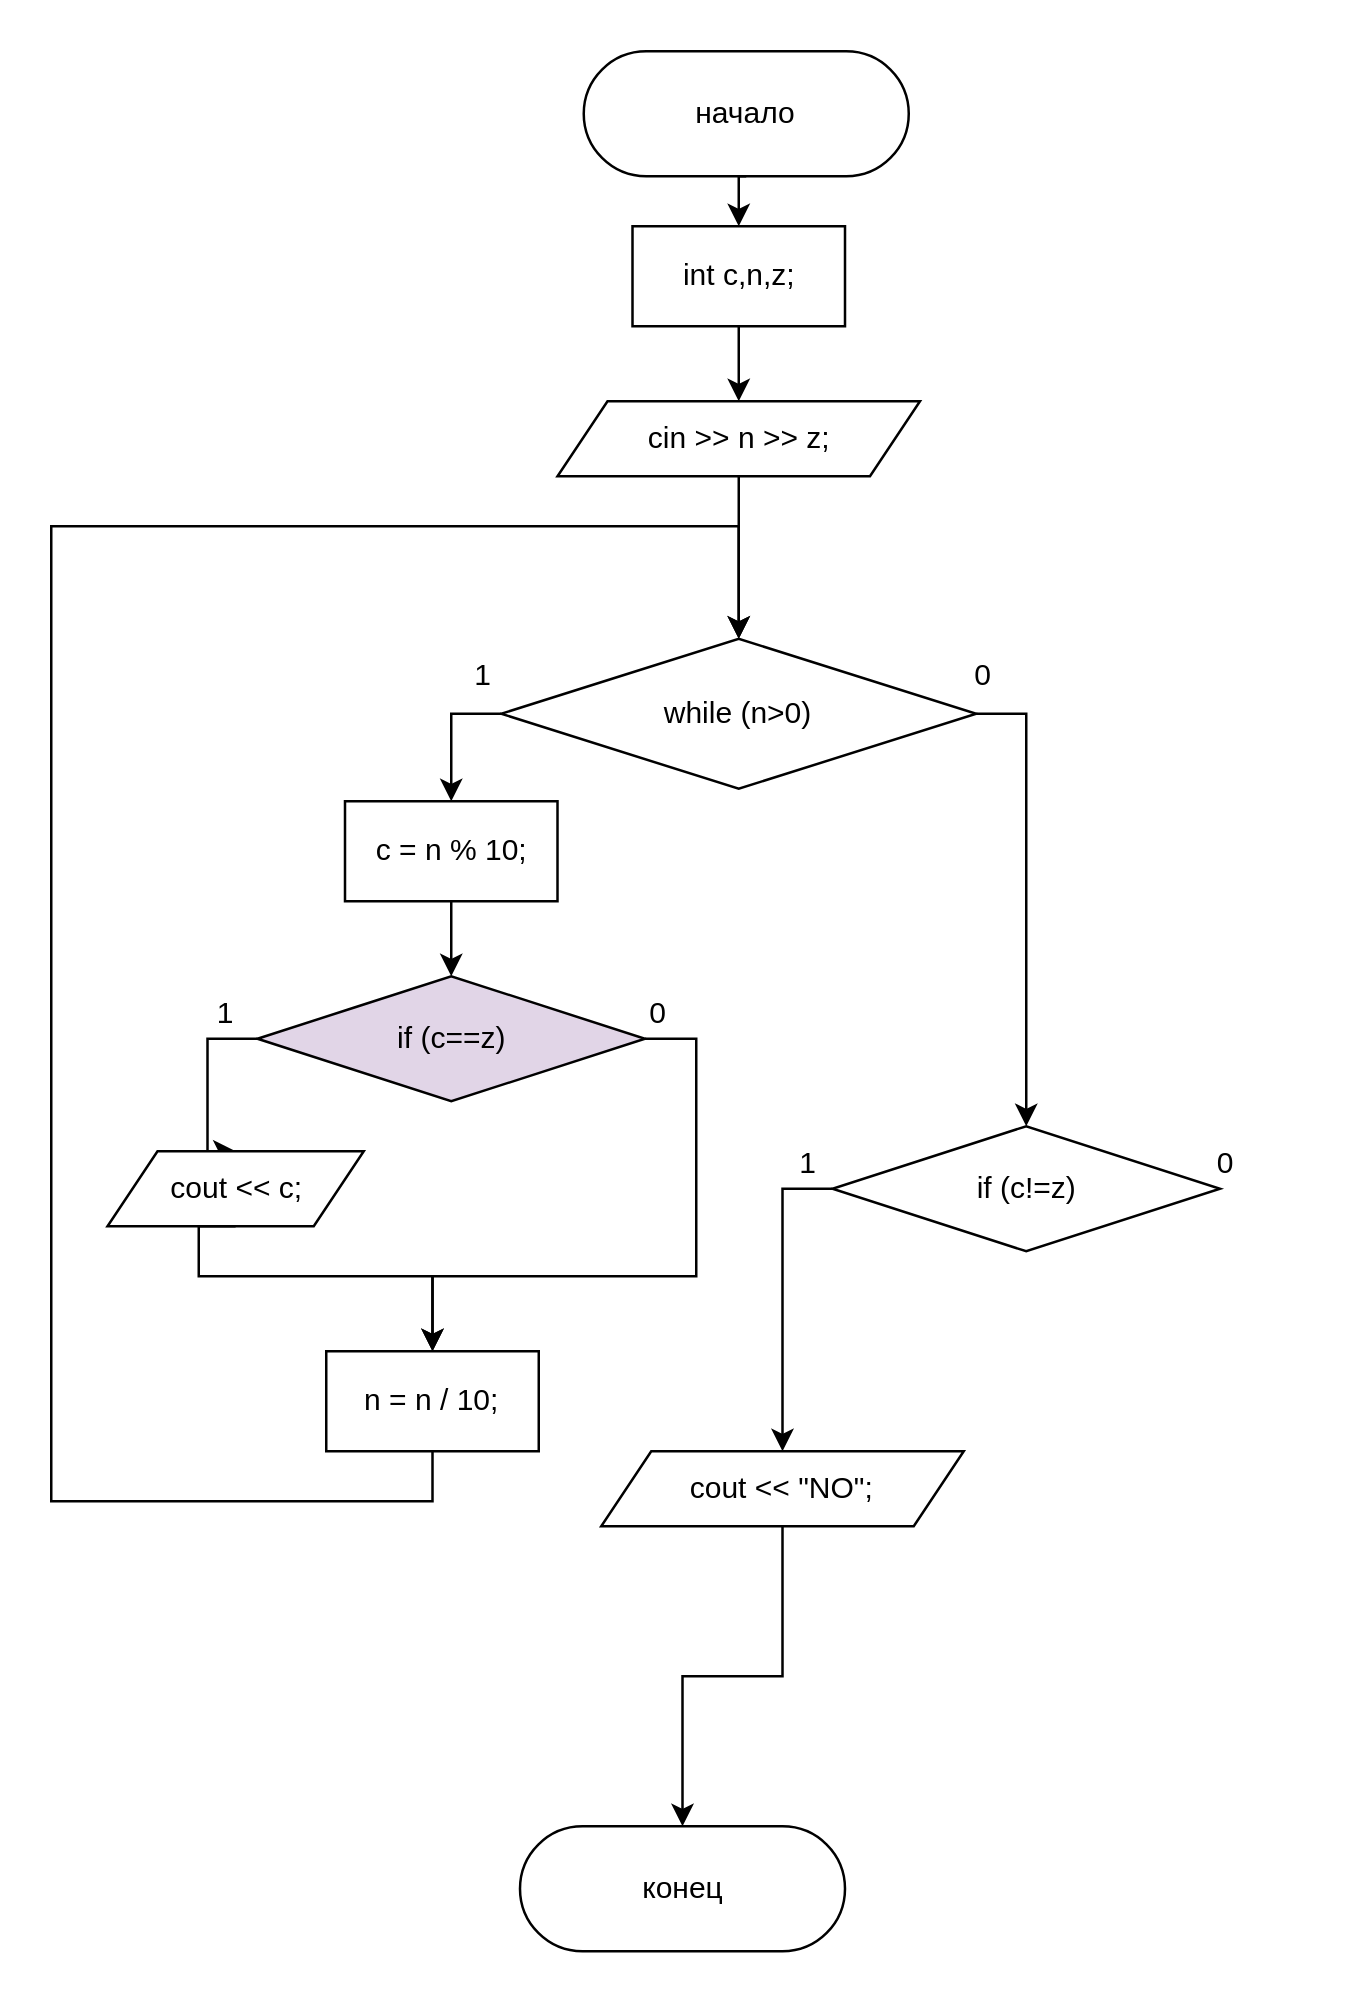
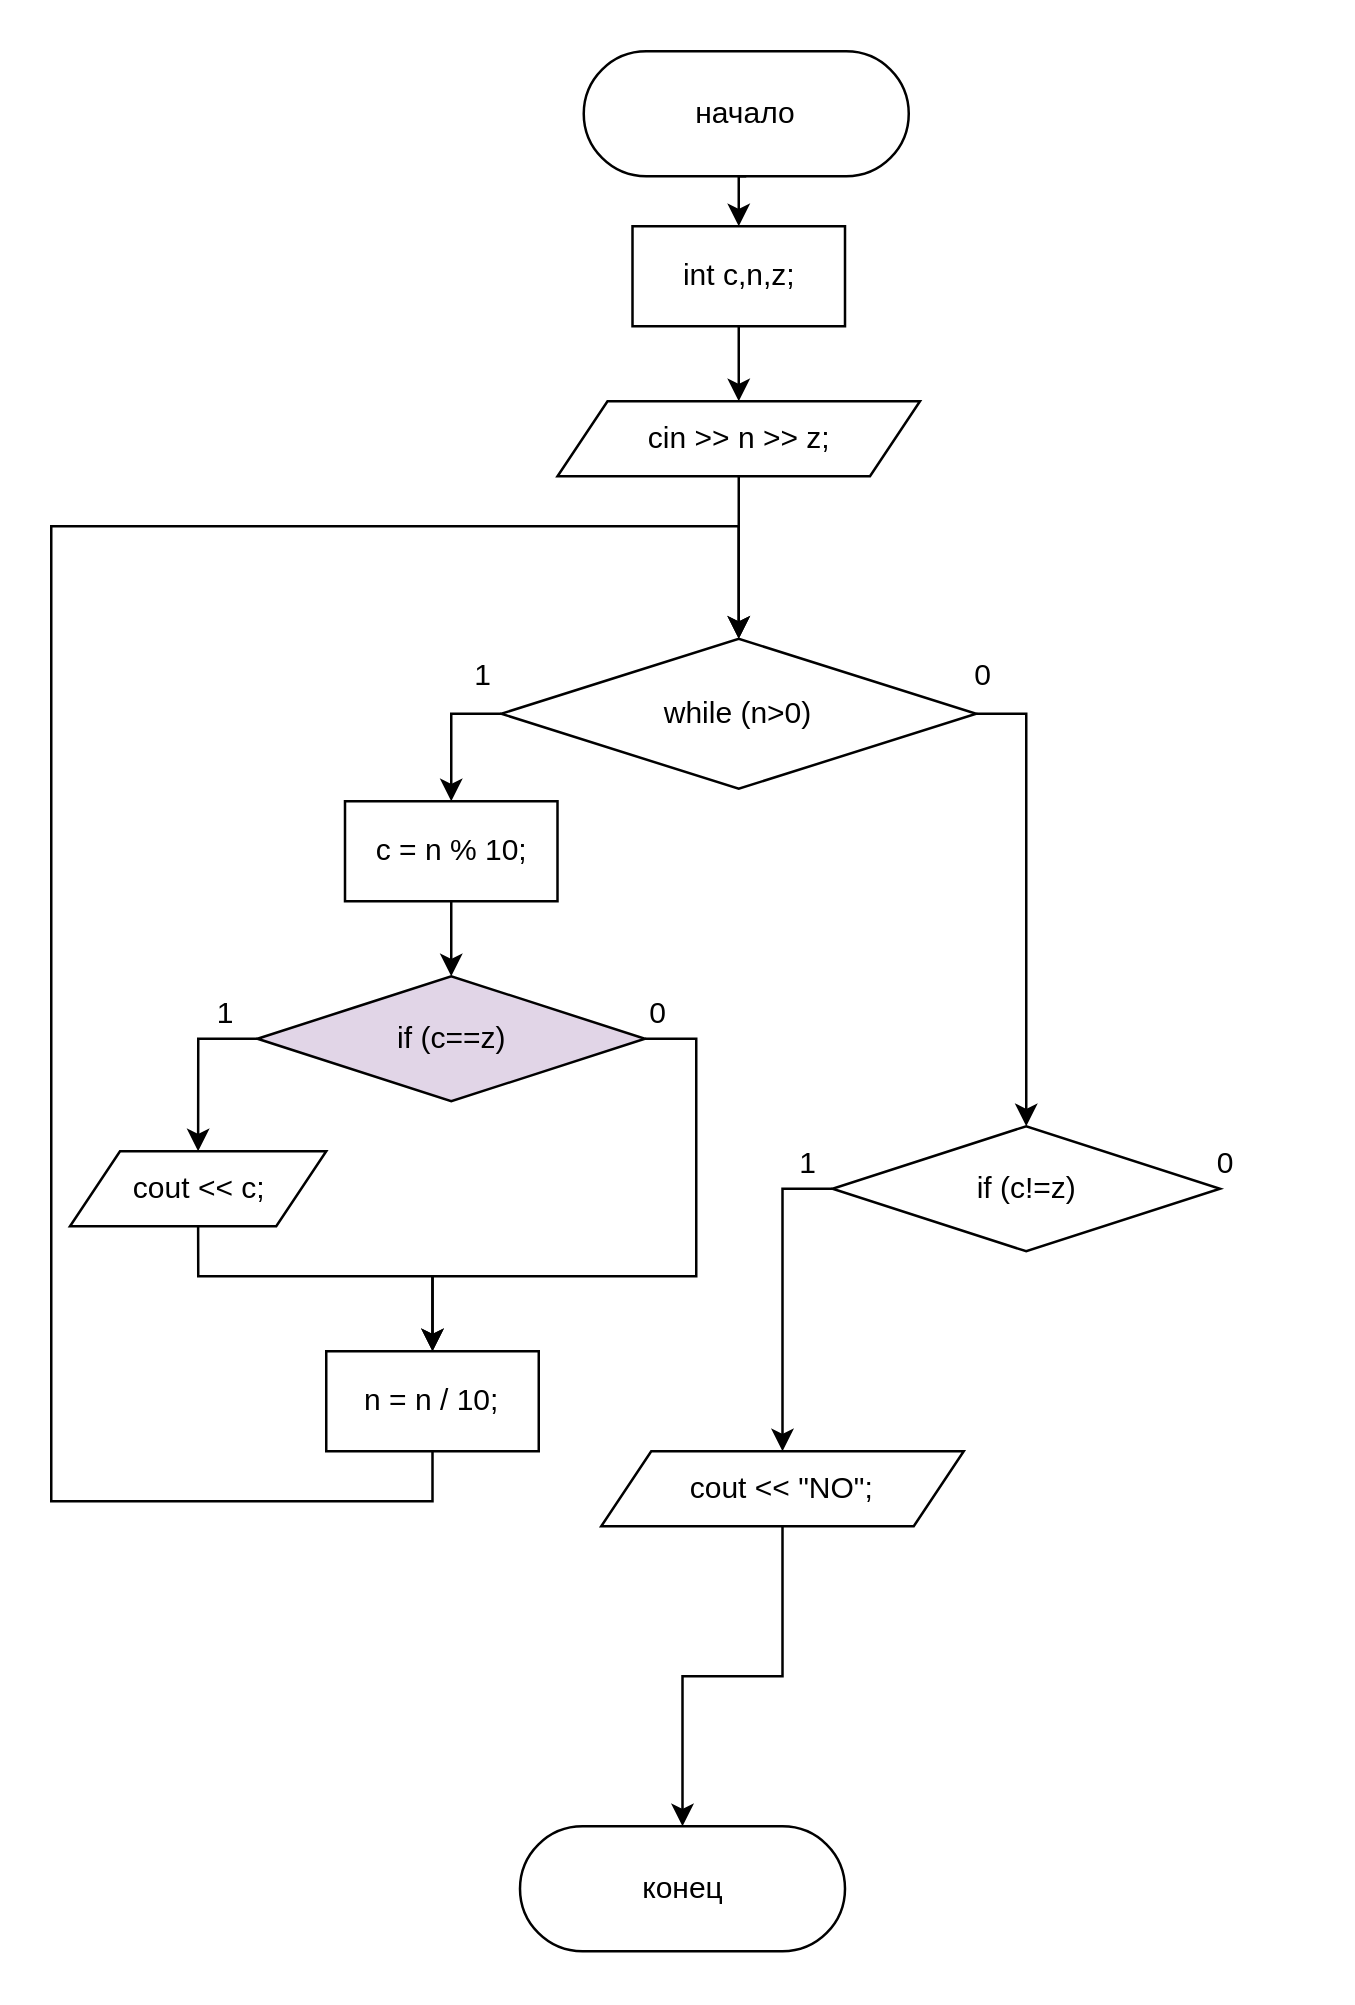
(236, 1189) -> (198, 1189)
